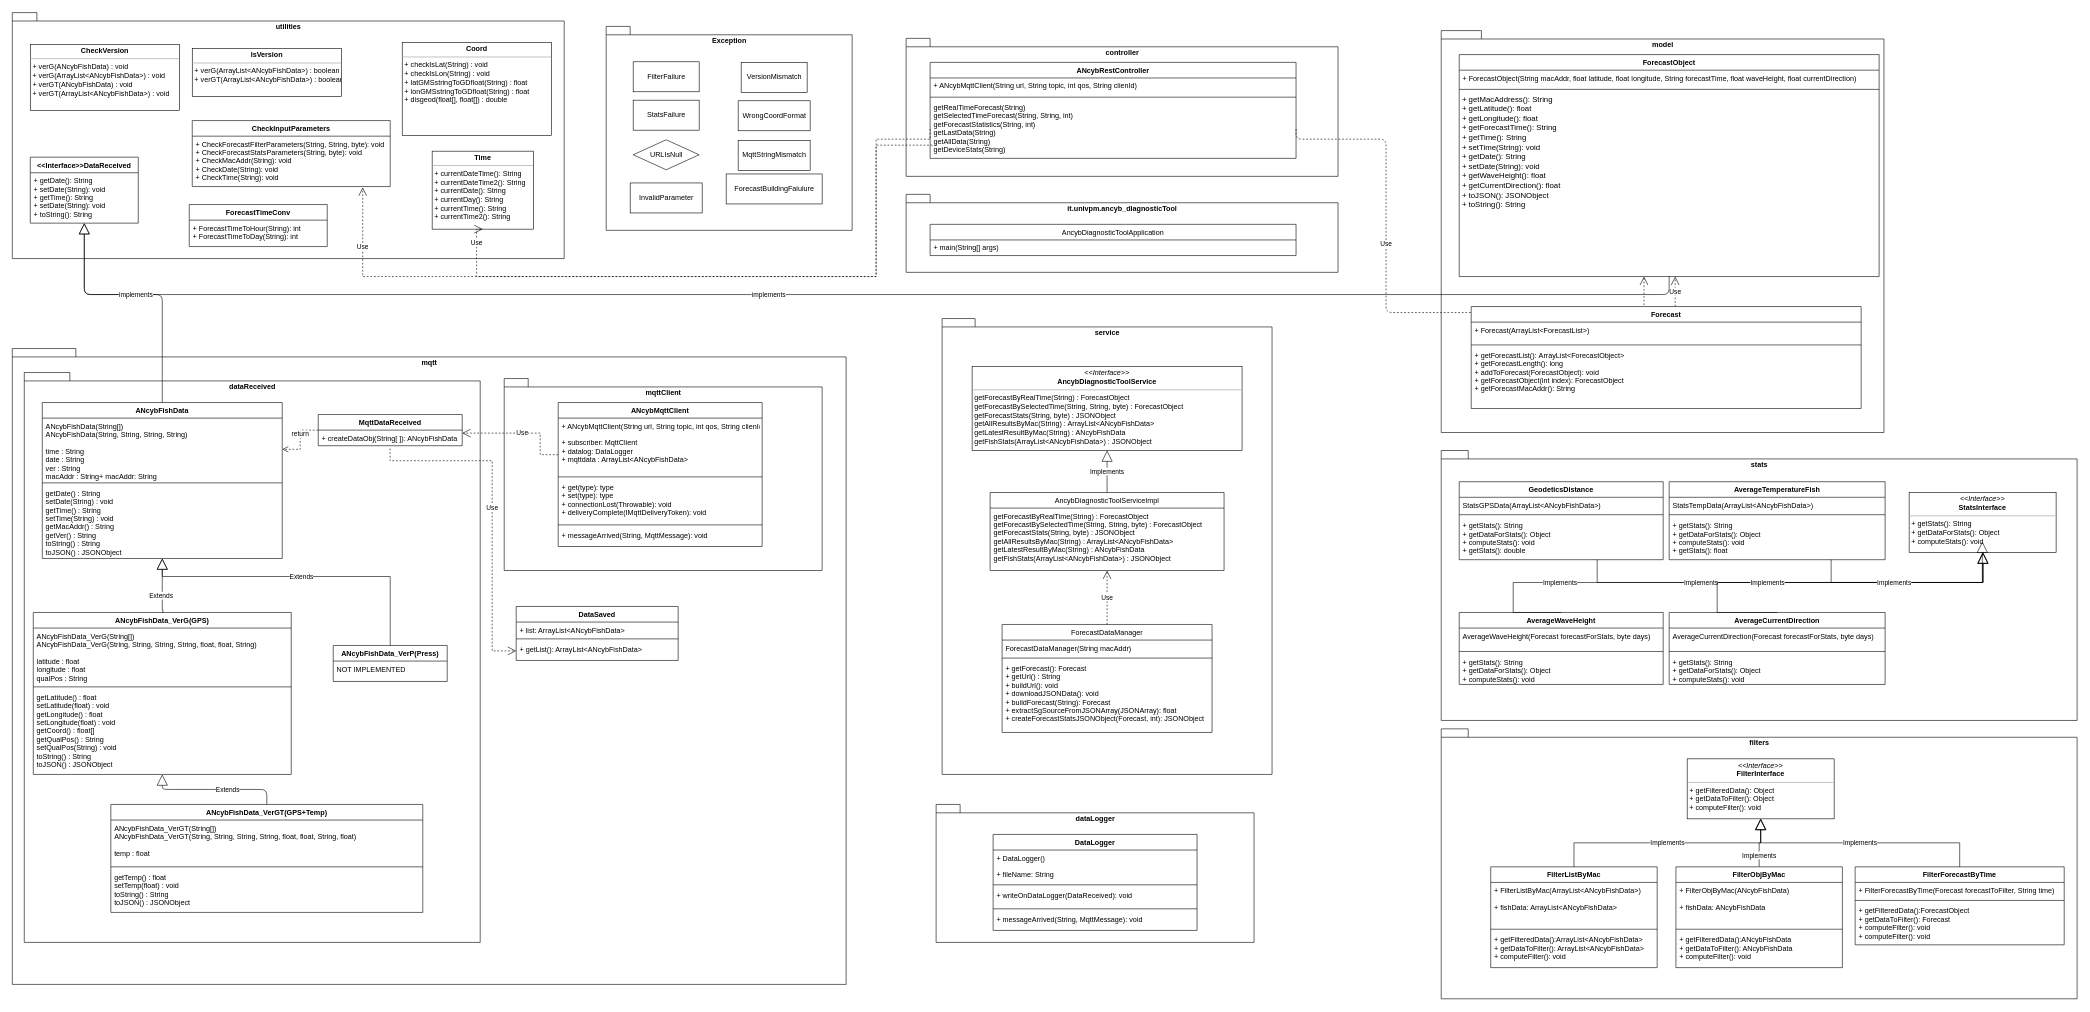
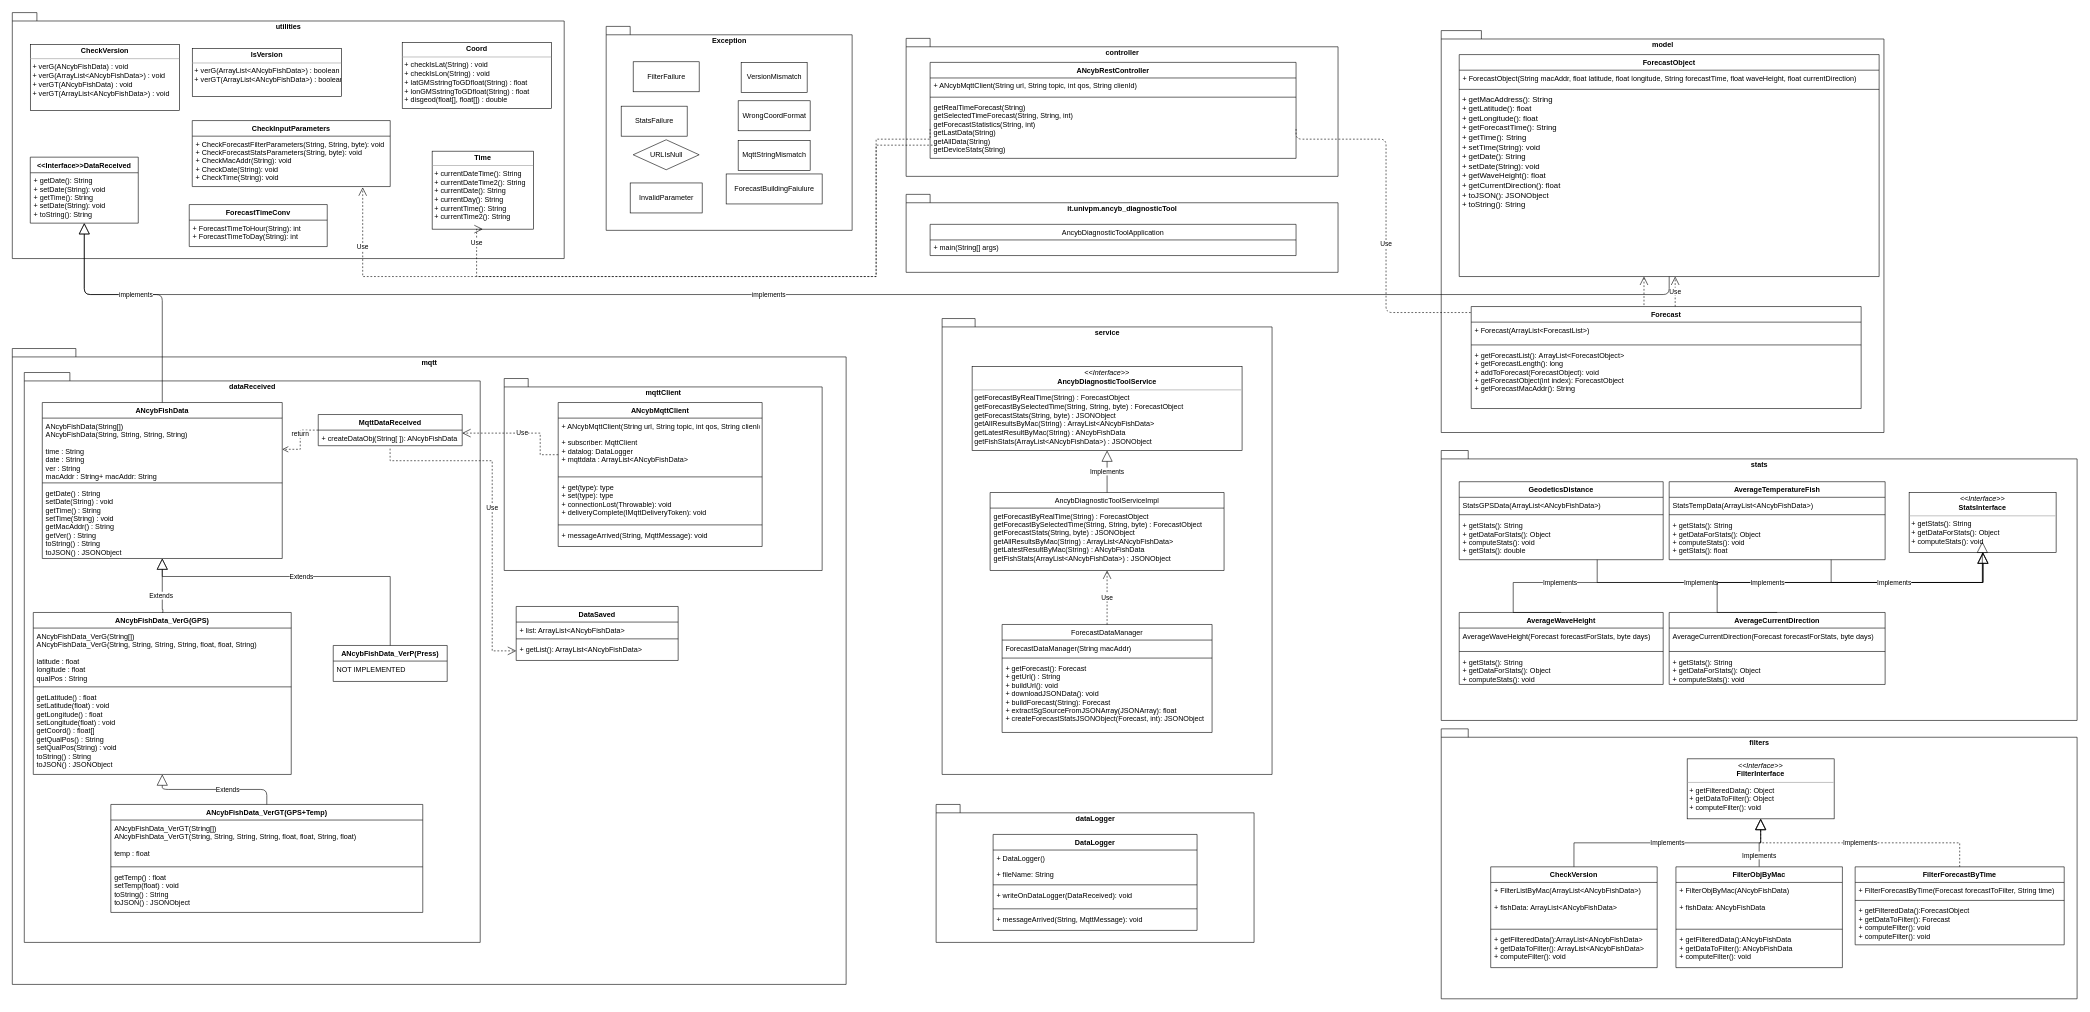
(477, 89) -> (477, 75)
(666, 115) -> (654, 121)
(1930, 843) -> (1930, 843)
(1574, 875) -> (1574, 875)
